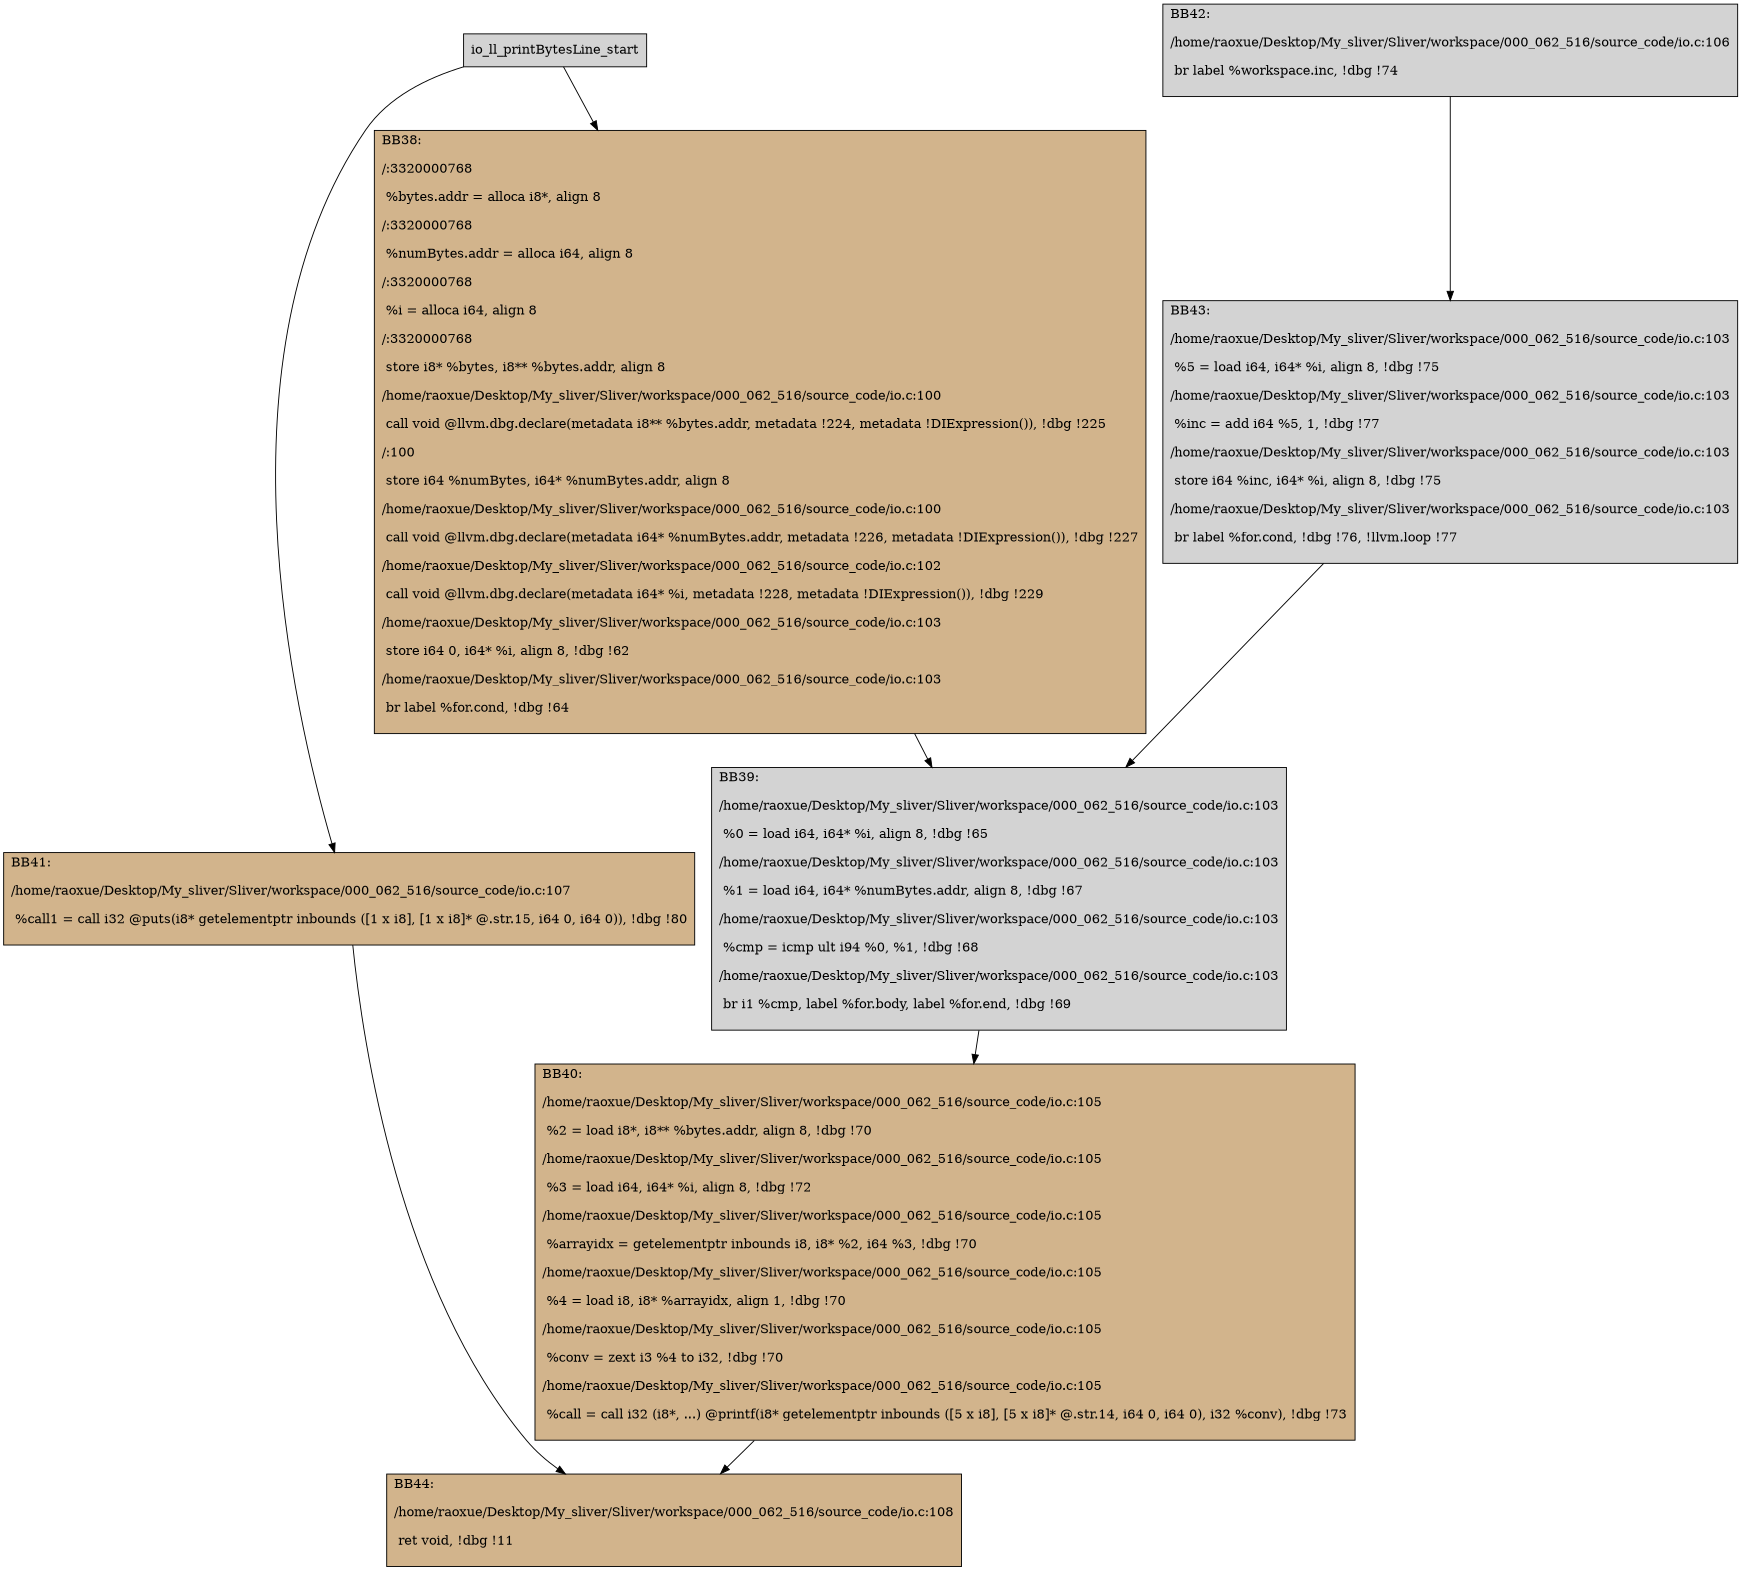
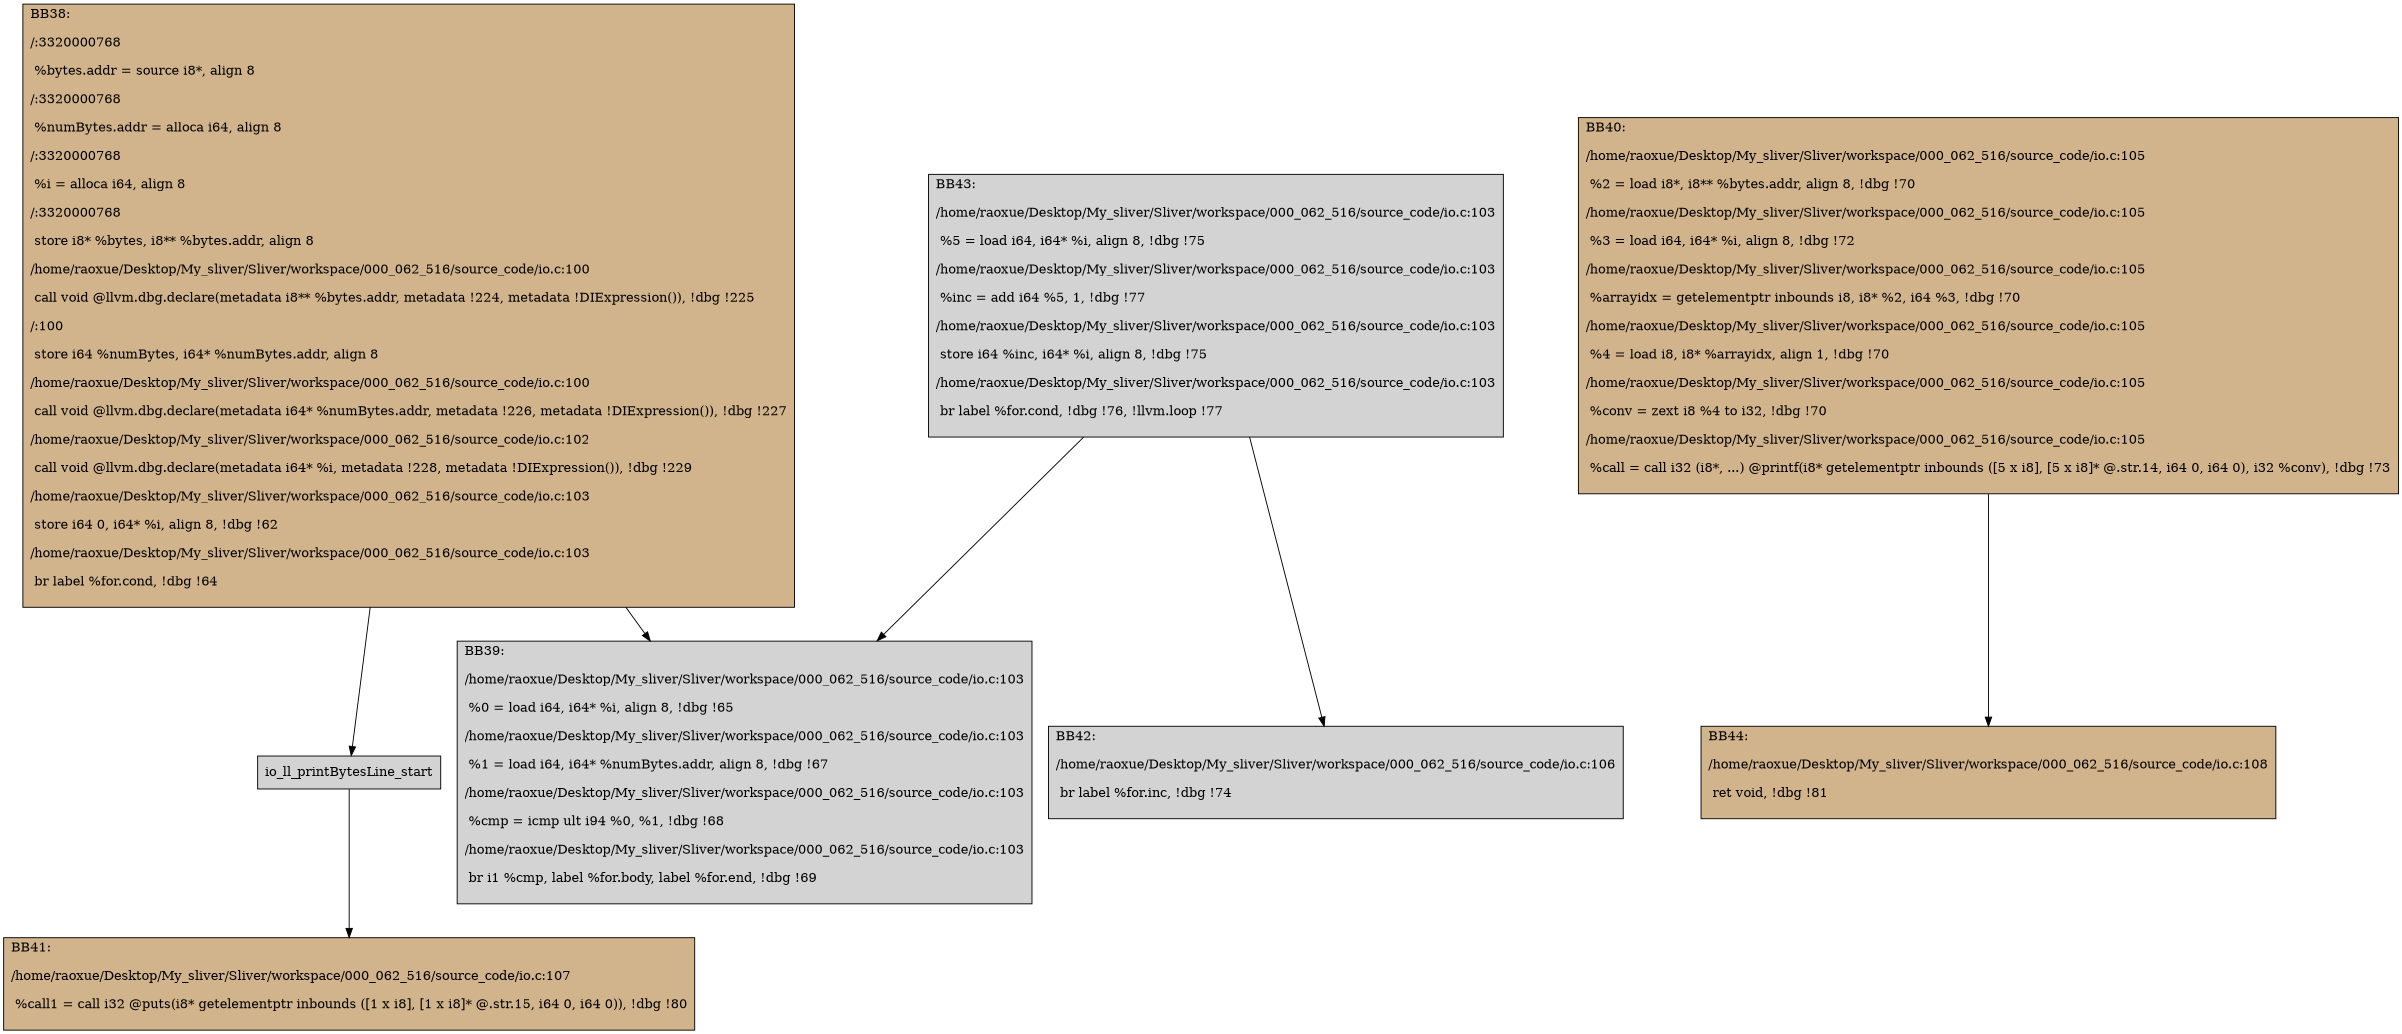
(1285, 71) -> (1144, 793)
(578, 95) -> (361, 677)
(1450, 194) -> (1286, 577)
(492, 197) -> (143, 71)
(977, 1042) -> none
(413, 1225) -> none
(663, 1358) -> (1707, 411)
(454, 1541) -> (1768, 793)
